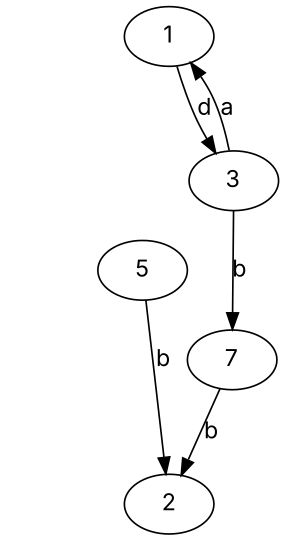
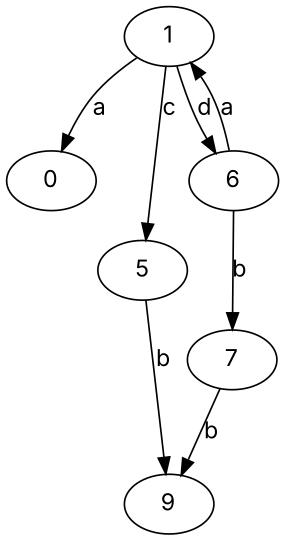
none -> (157, 145)
none -> (51, 181)
(234, 181) -> (234, 181)
(169, 504) -> (169, 504)
